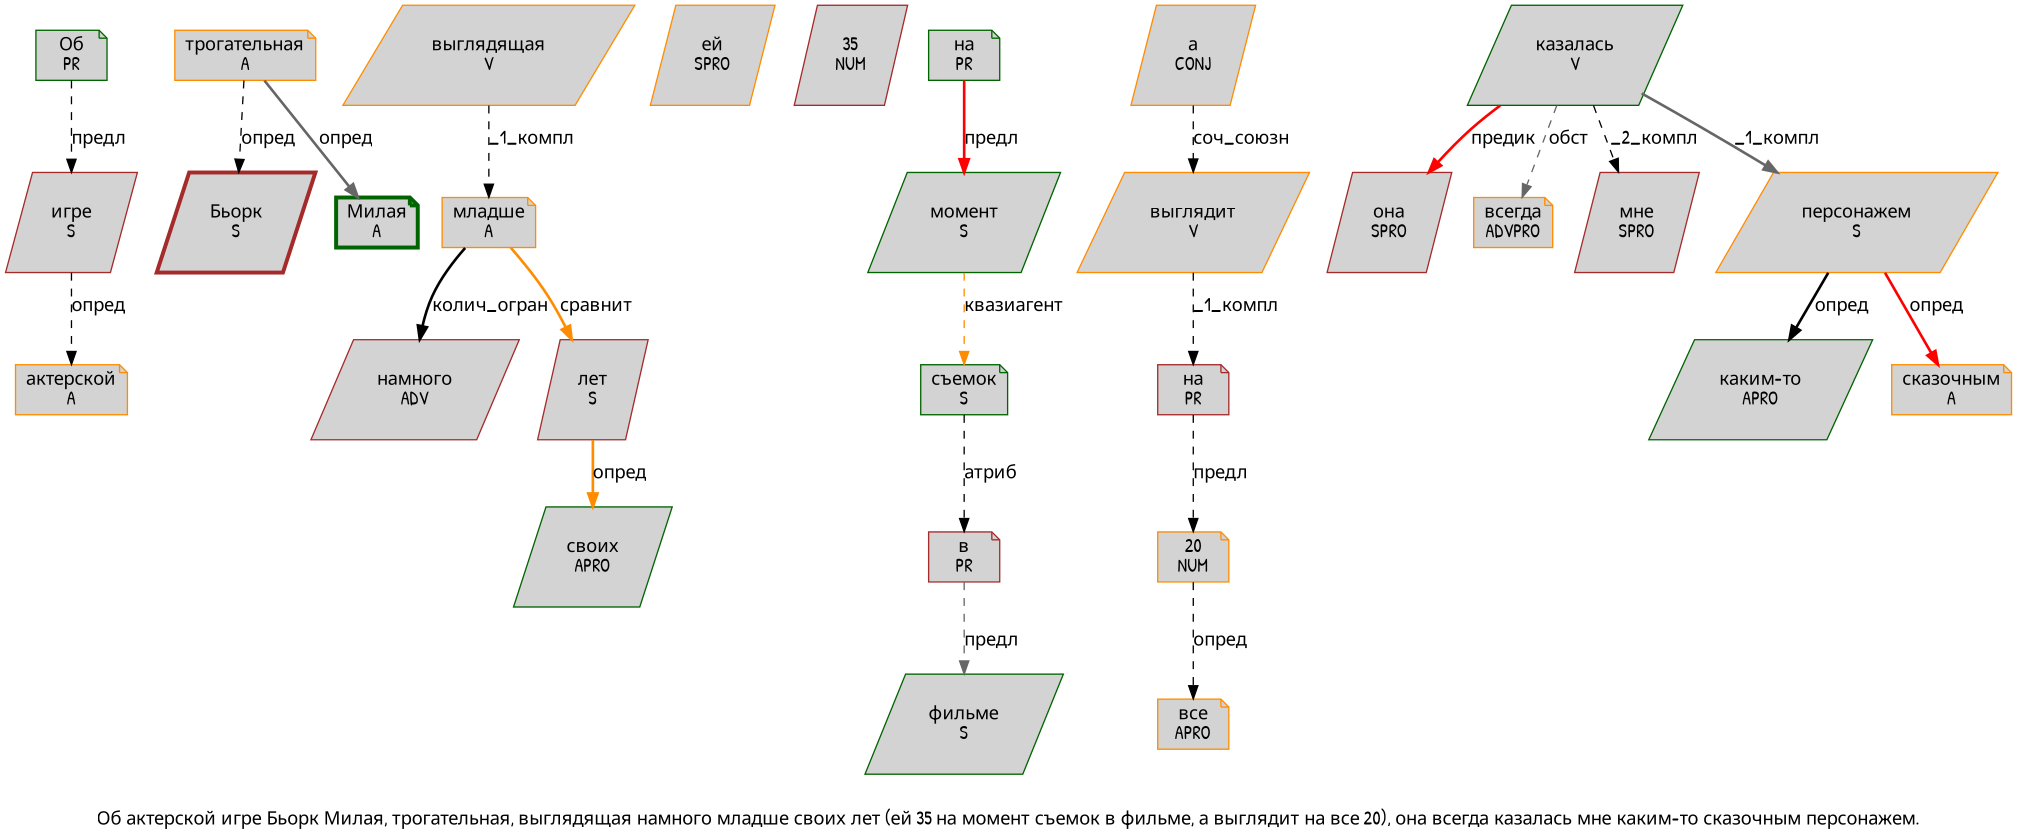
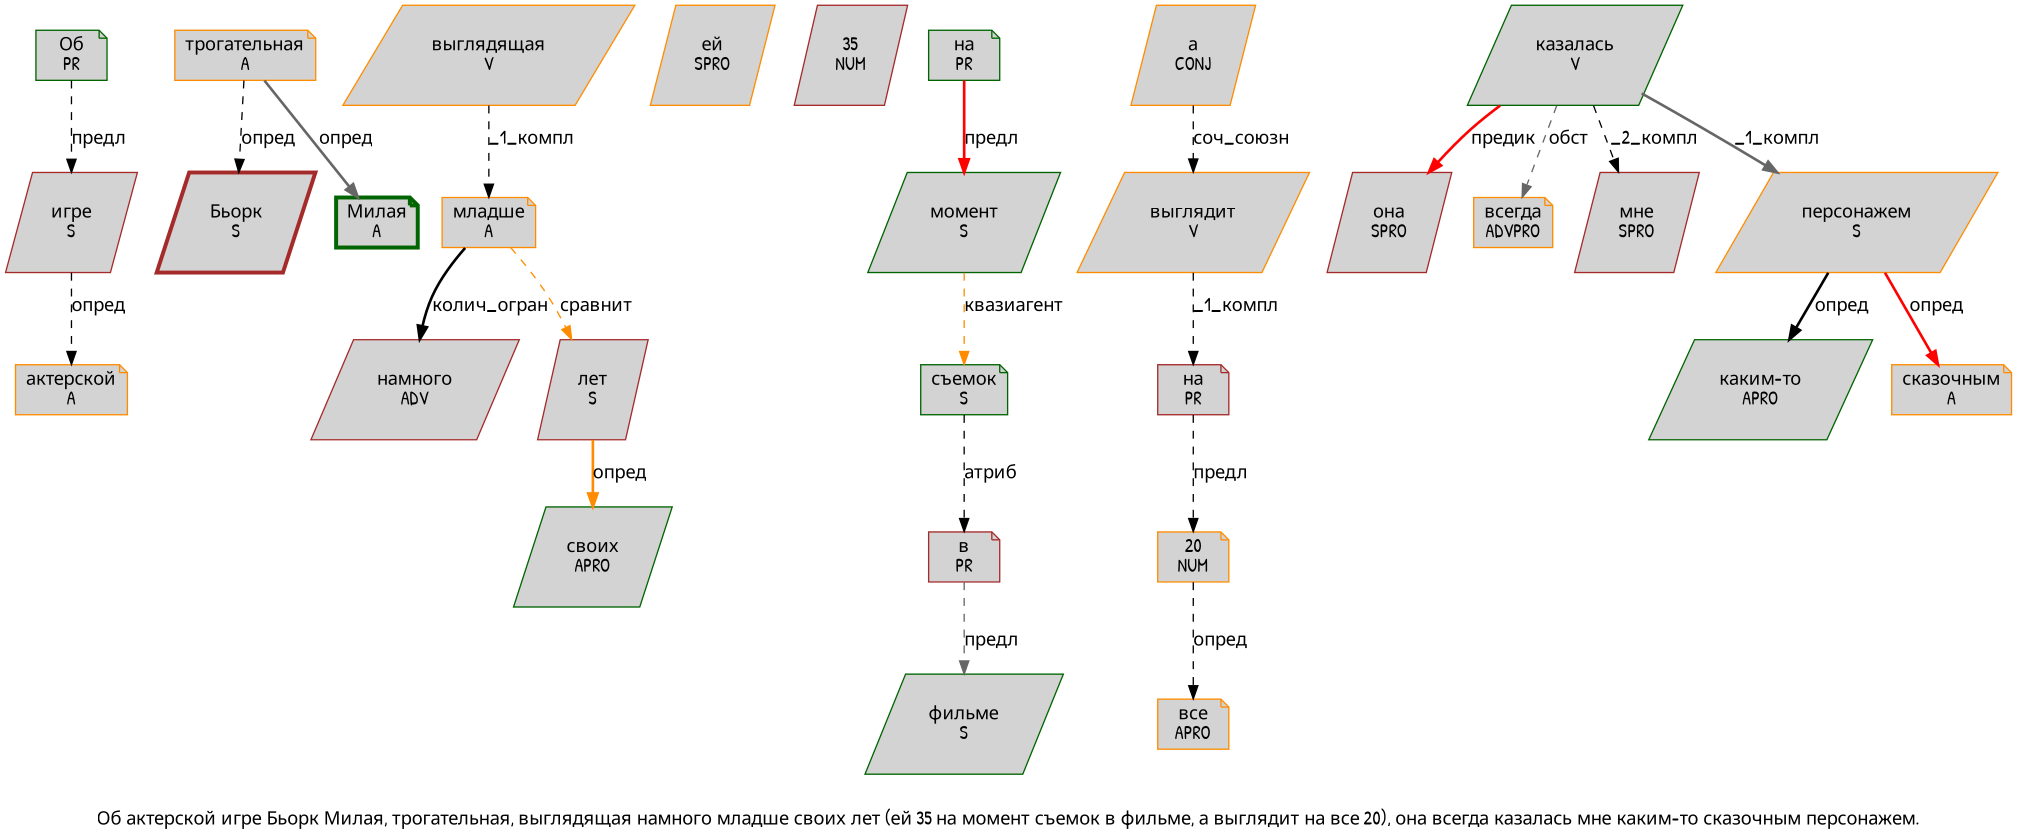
(541, 286) -> (541, 286)
